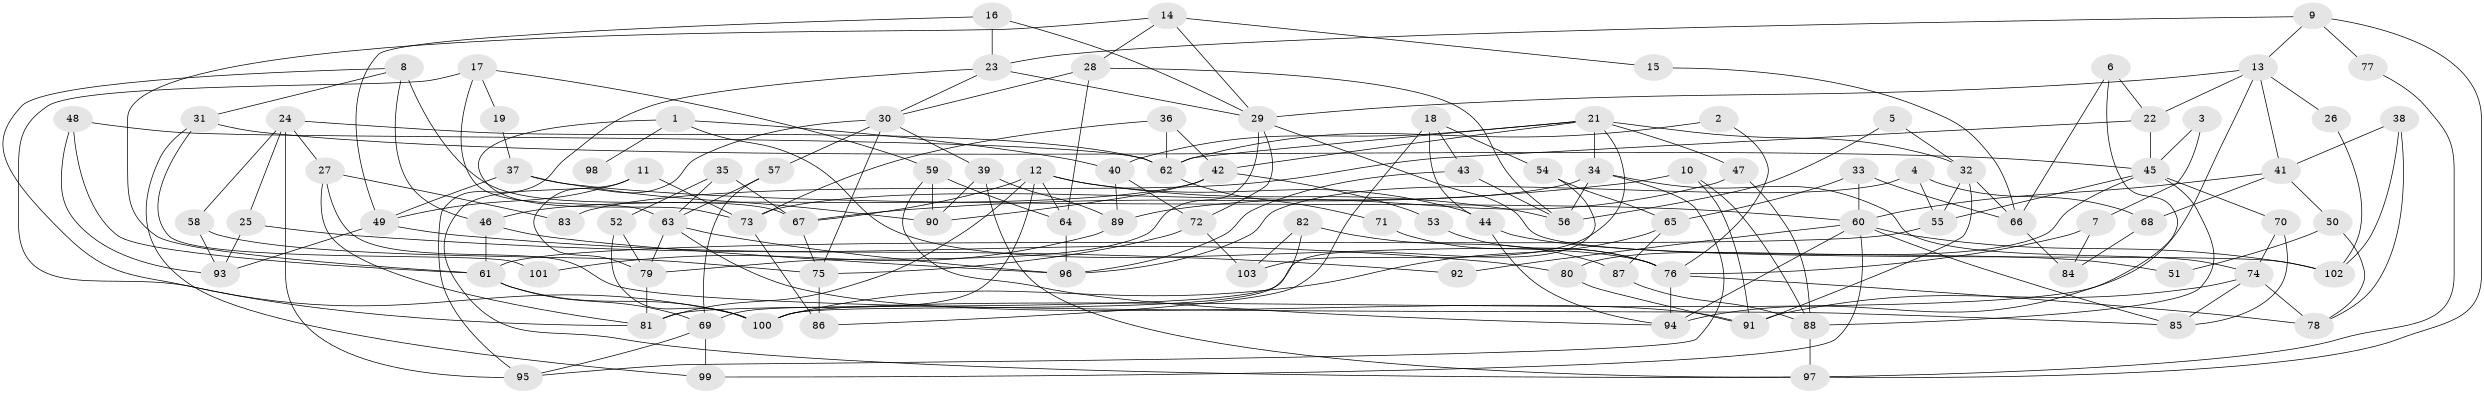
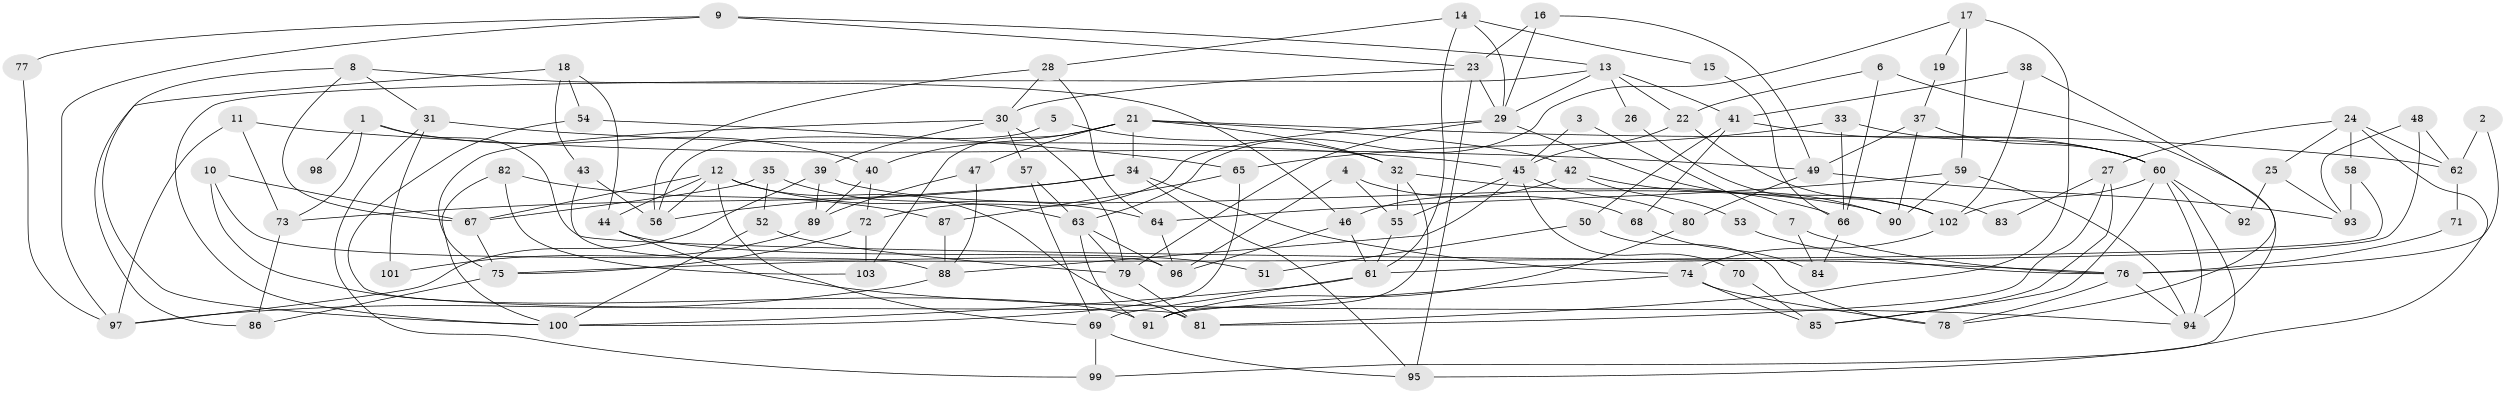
(1167, 119) -> none
(2270, 243) -> (1800, 248)
